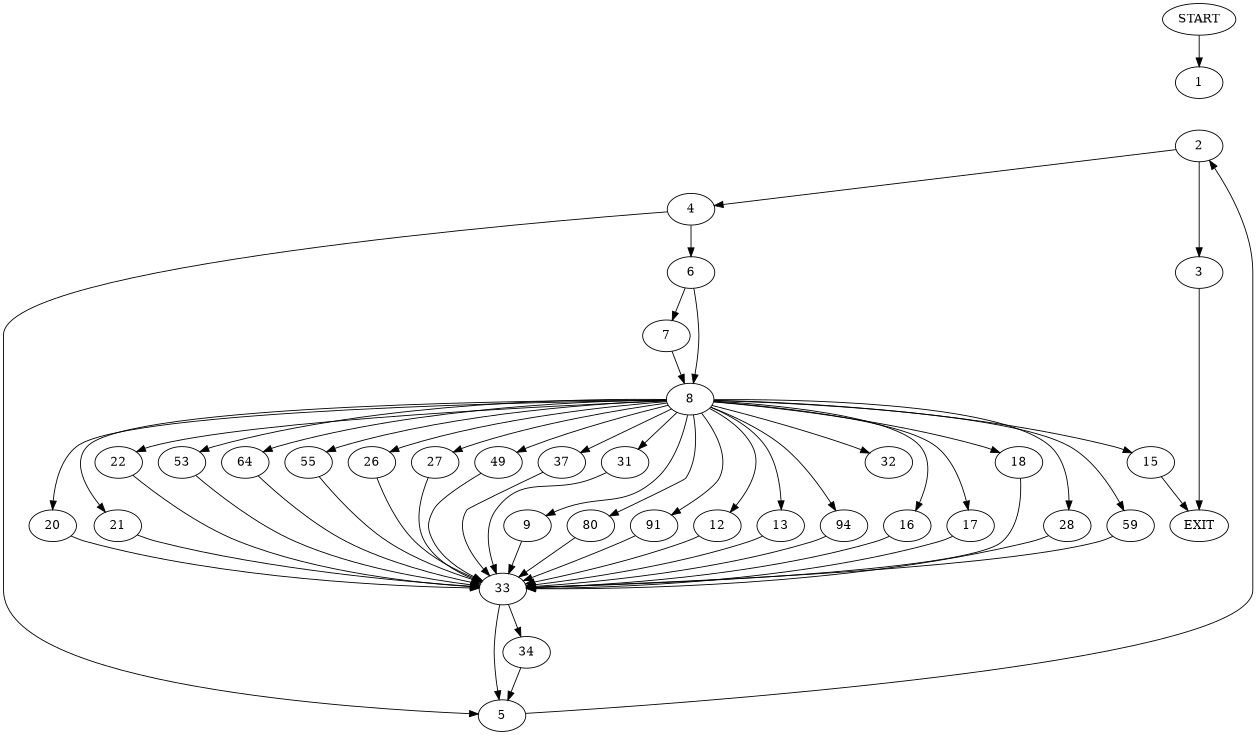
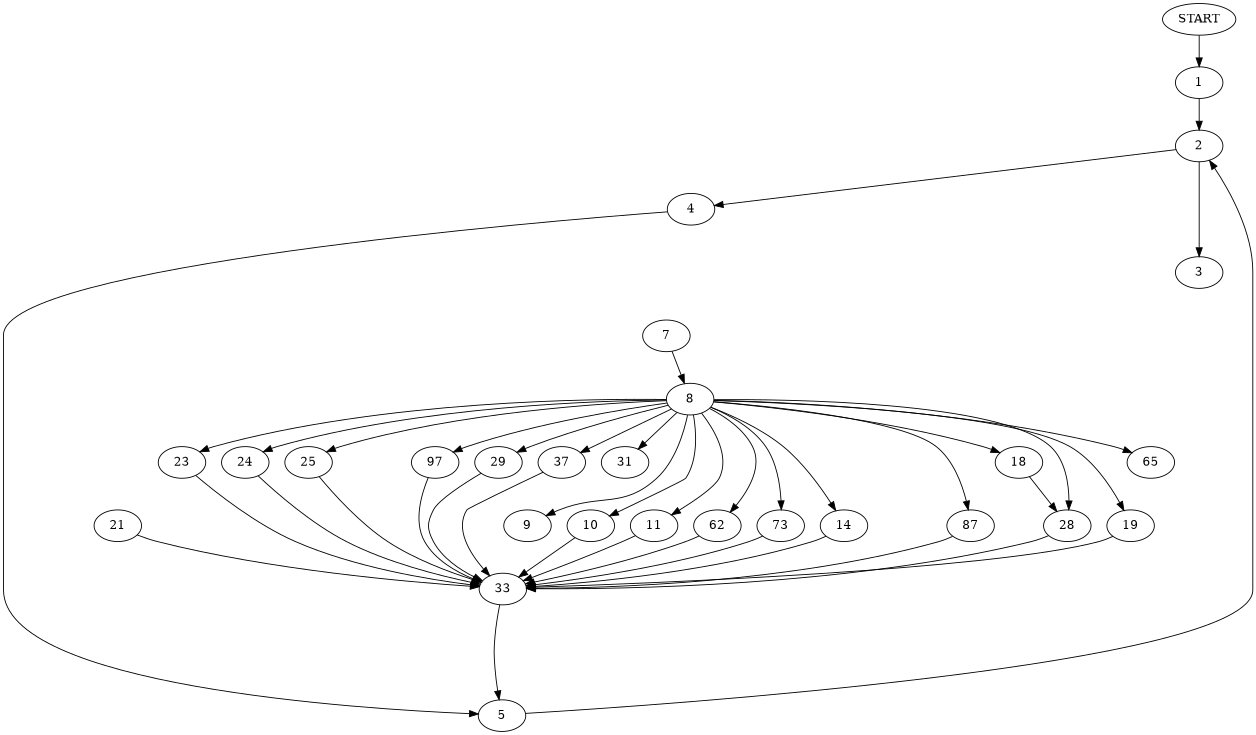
none -> (1199, 110)
(691, 273) -> none
(342, 408) -> none
(119, 462) -> none
(182, 462) -> (182, 462)
(245, 462) -> (245, 462)
(309, 462) -> (309, 462)
(372, 462) -> none
(435, 462) -> (435, 462)
(498, 462) -> (498, 462)
(889, 462) -> none
(1151, 462) -> (1151, 462)
(520, 491) -> none
(53, 526) -> none
(591, 526) -> (591, 526)
(654, 526) -> (654, 526)
(717, 526) -> (717, 526)
(781, 526) -> (781, 526)
(844, 526) -> (844, 526)
(907, 526) -> none
(971, 526) -> (971, 526)
(1131, 526) -> (1131, 526)
(1199, 526) -> none
(517, 553) -> none
(805, 574) -> (1040, 491)
(527, 652) -> none
